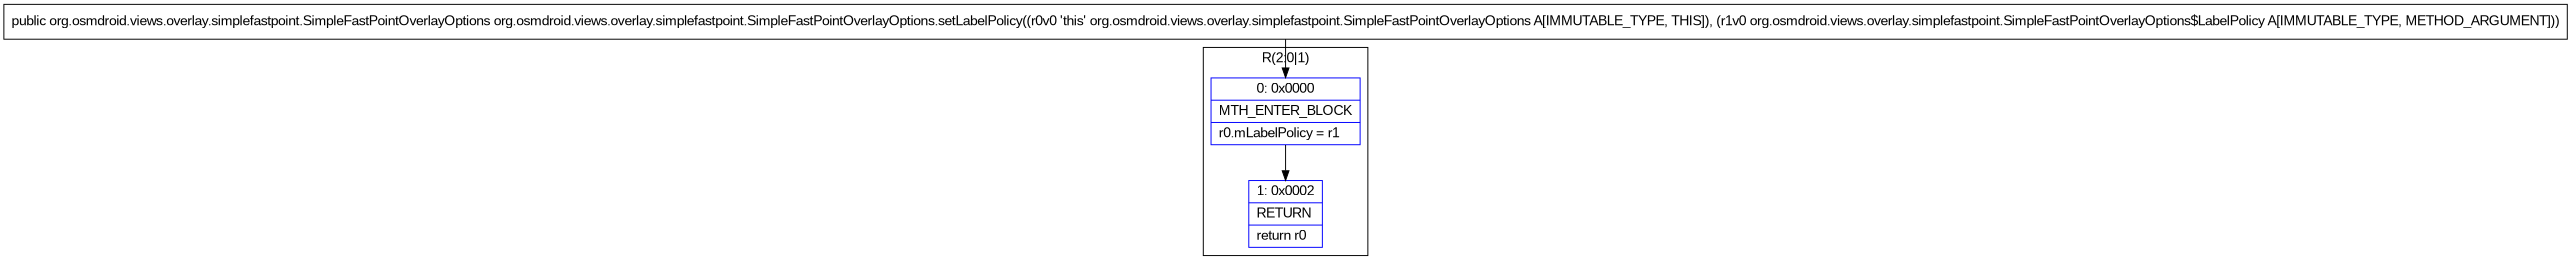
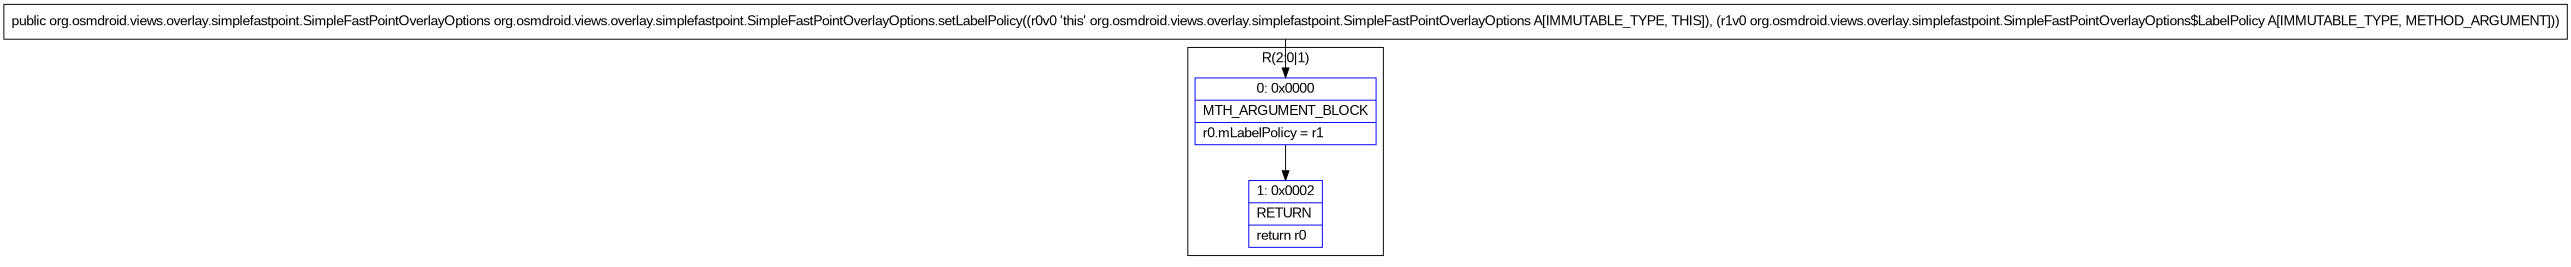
(1286, 111) -> (1286, 111)
